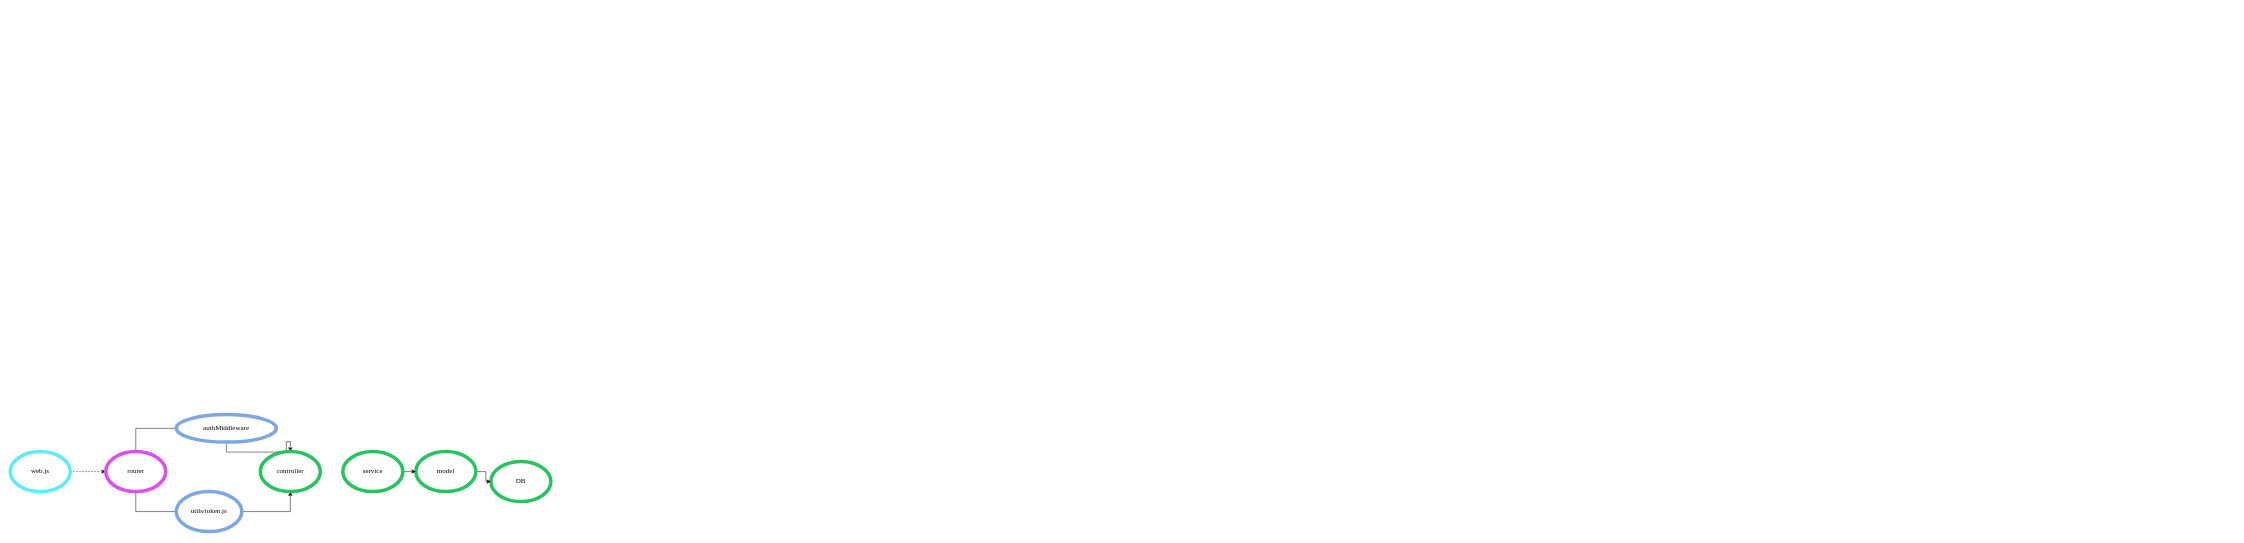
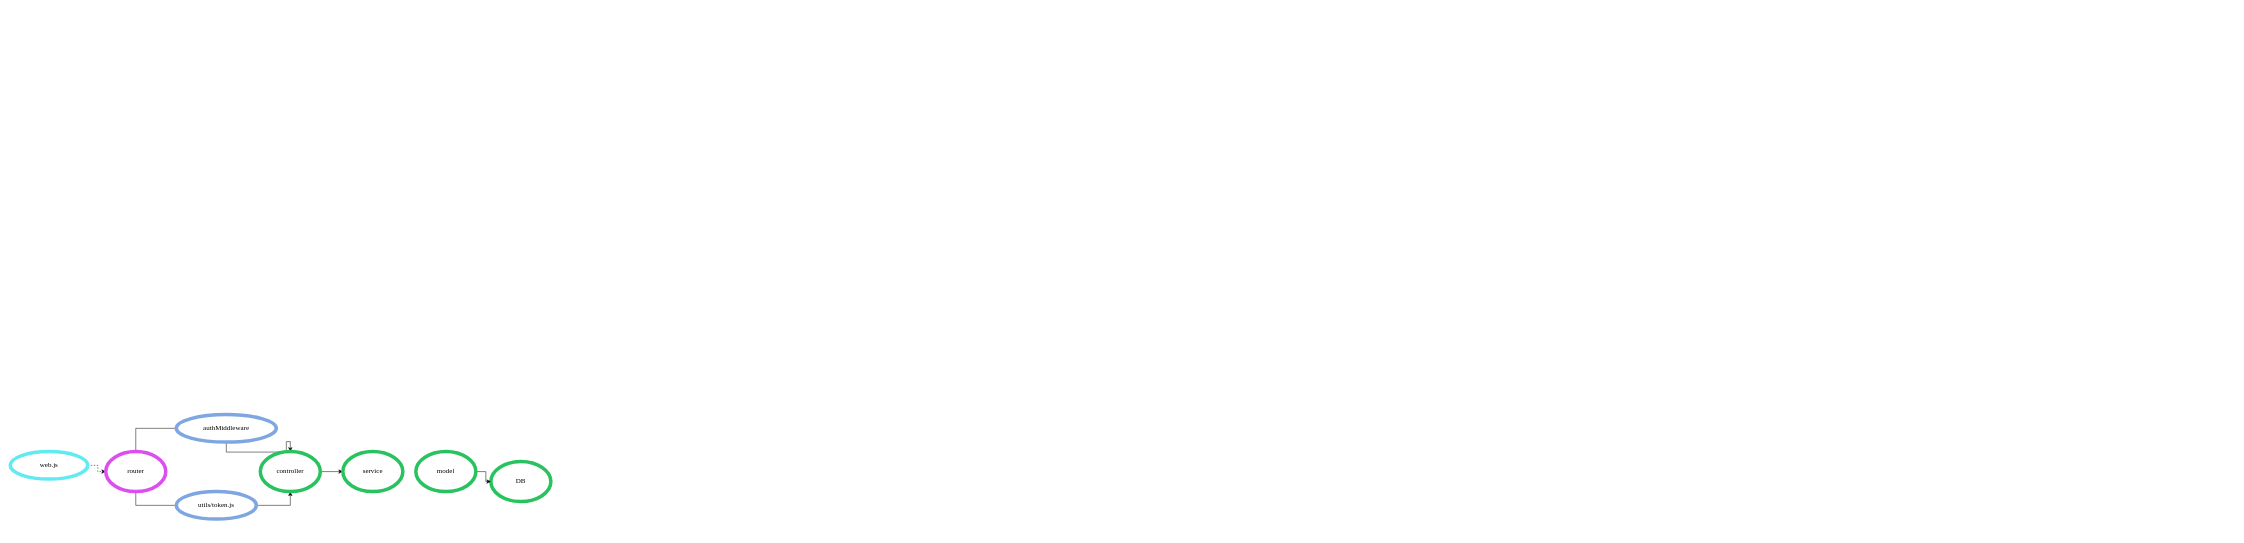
(40, 471) -> (49, 465)
none -> (338, 471)
(411, 471) -> none
(209, 511) -> (216, 505)
